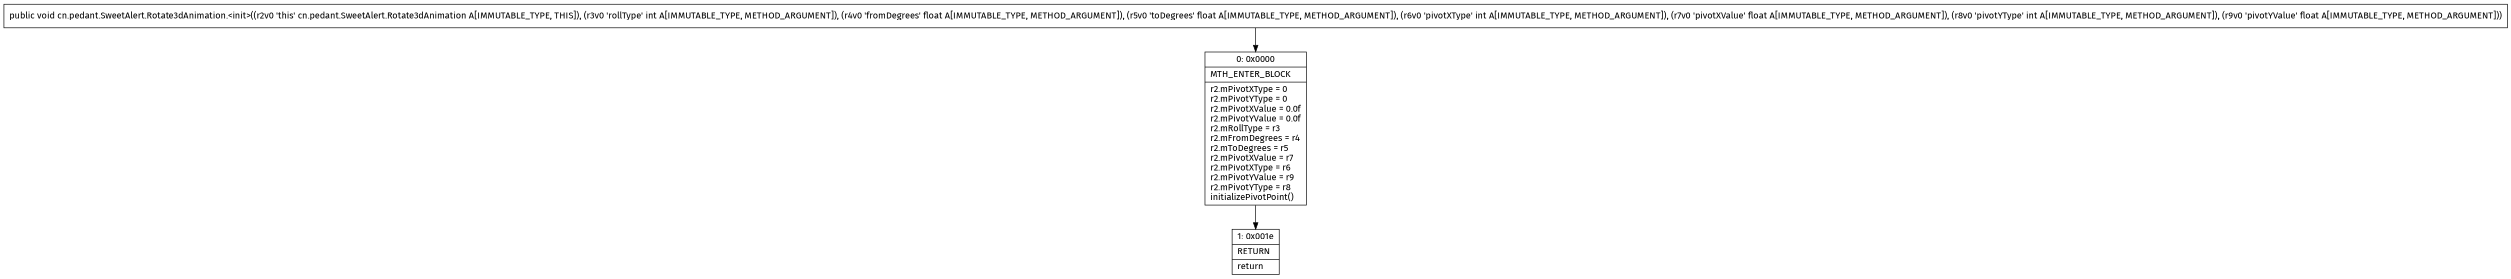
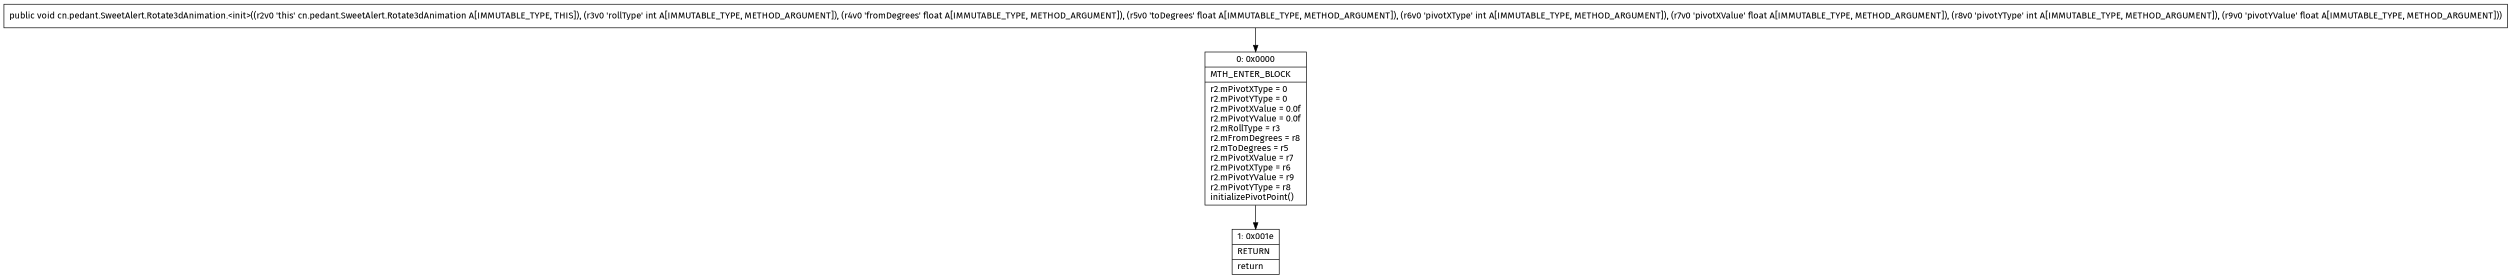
(1255, 138) -> (1255, 138)
